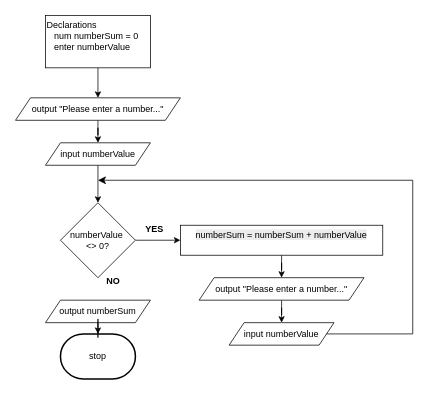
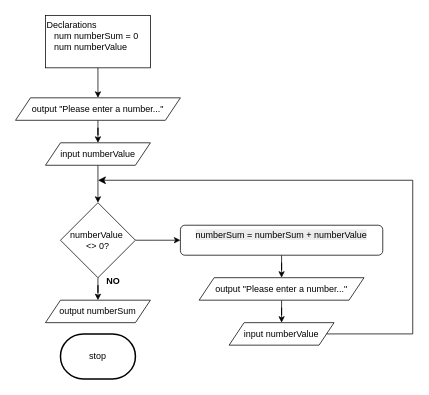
(87, 42) -> (86, 42)
(154, 229) -> none
(282, 240) -> (282, 240)
none -> (98, 290)
(98, 332) -> none
